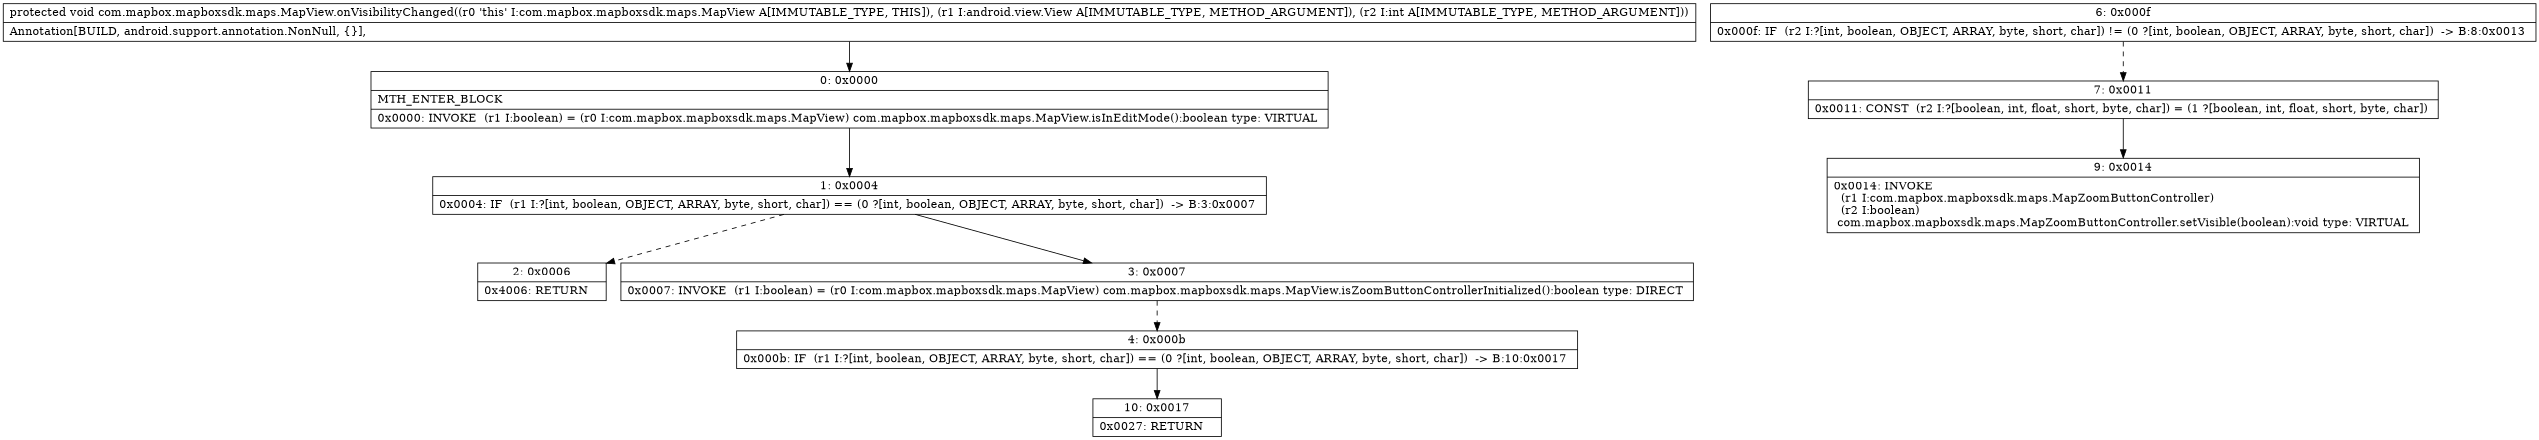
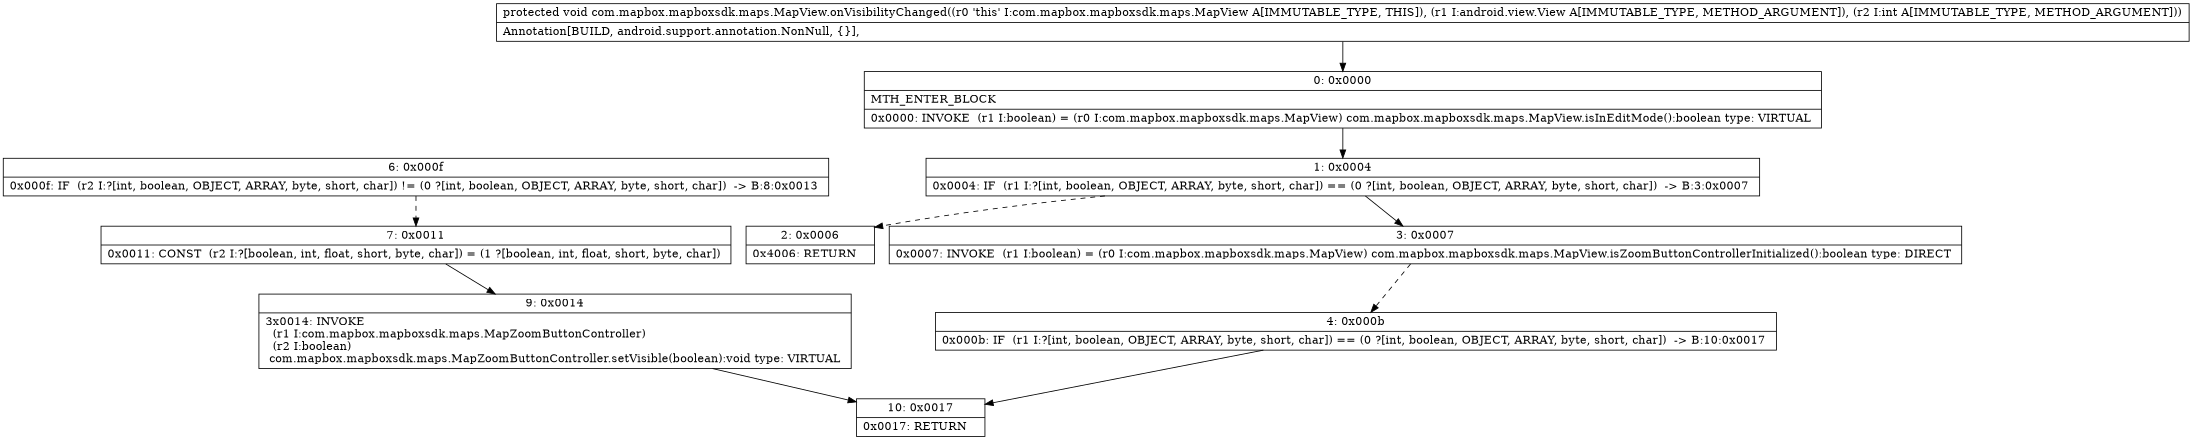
(1887, 186) -> (319, 322)
none -> (780, 384)
(1157, 427) -> (921, 427)
